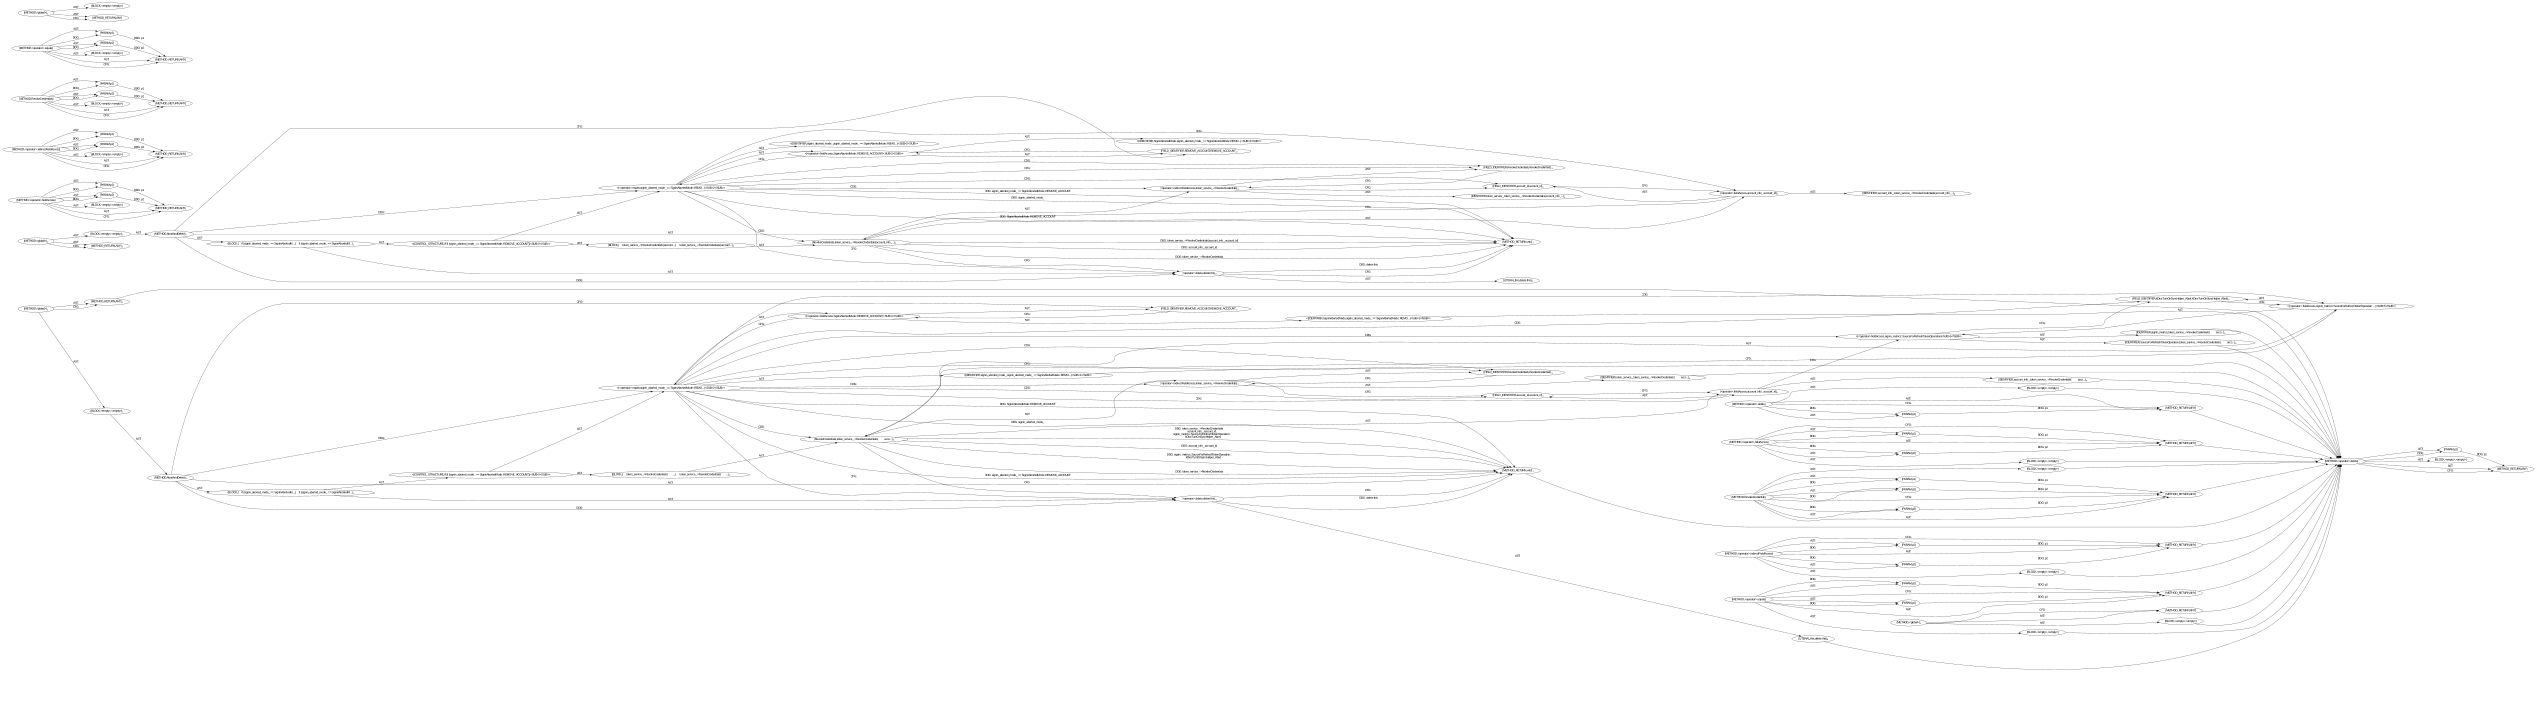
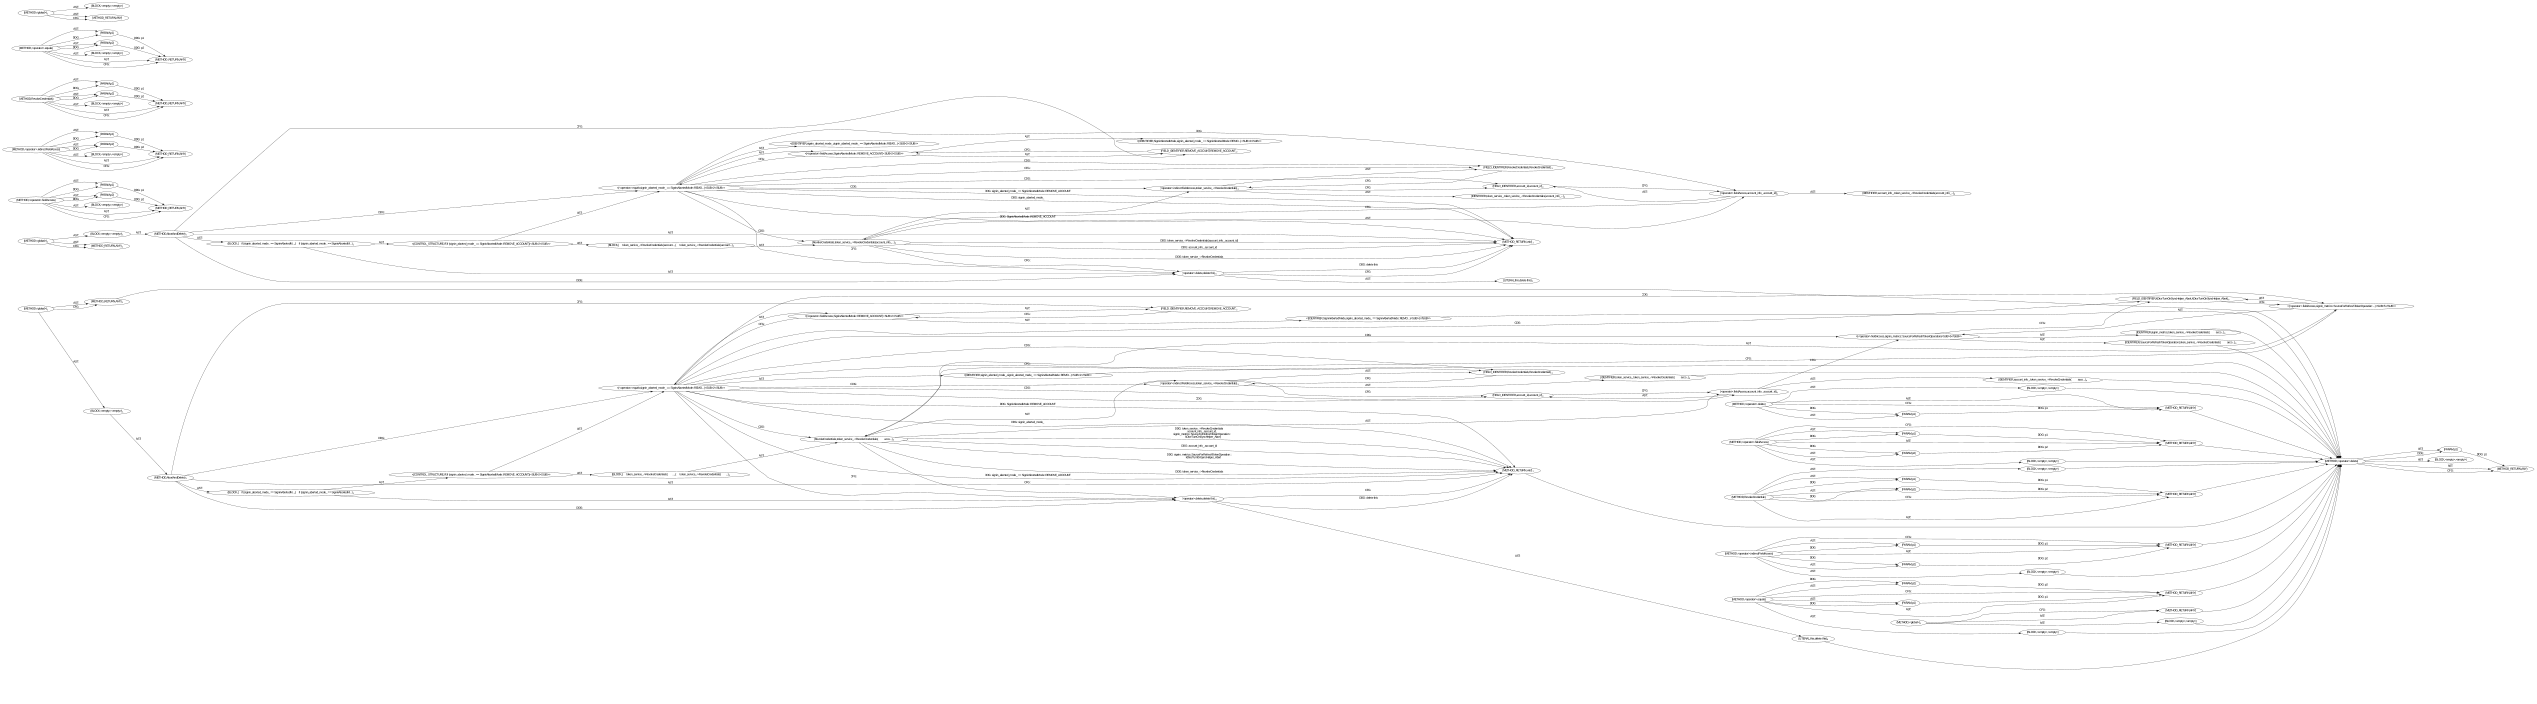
(1909, 509) -> none
